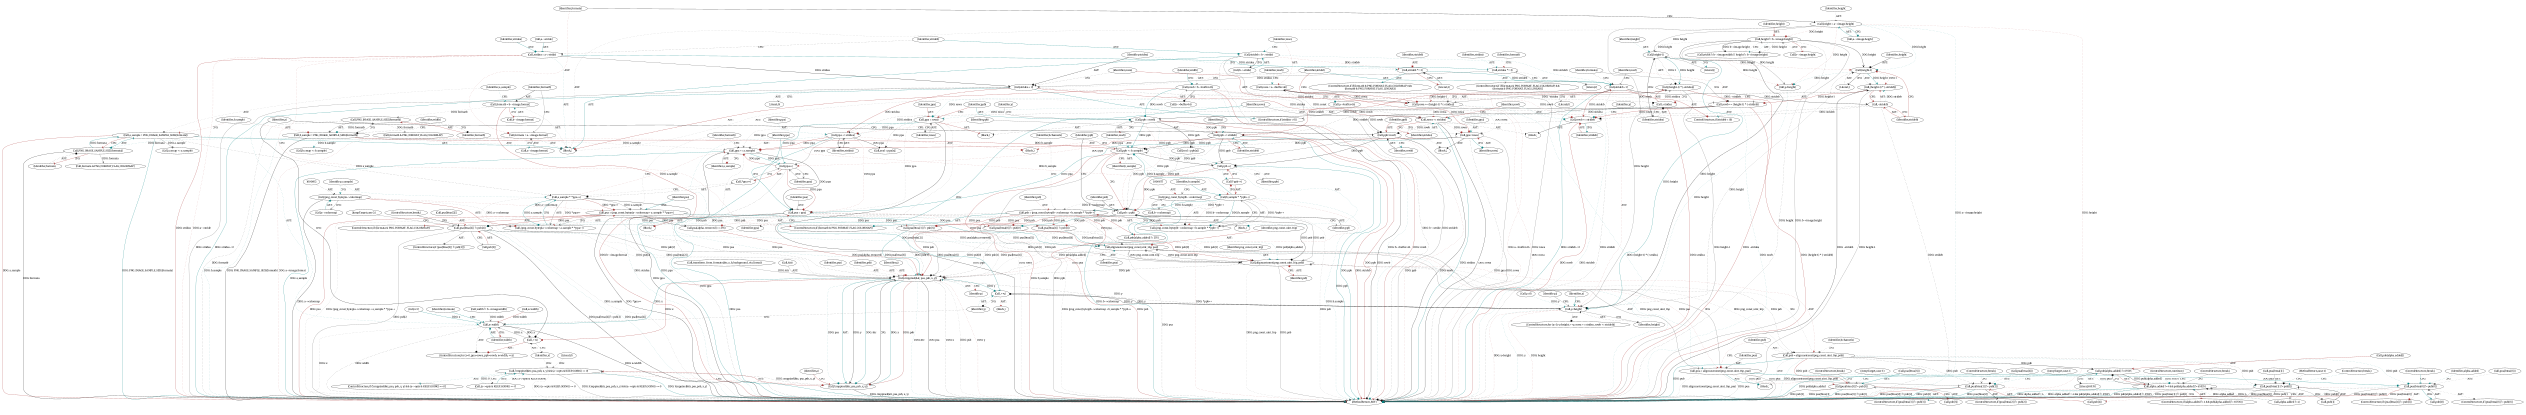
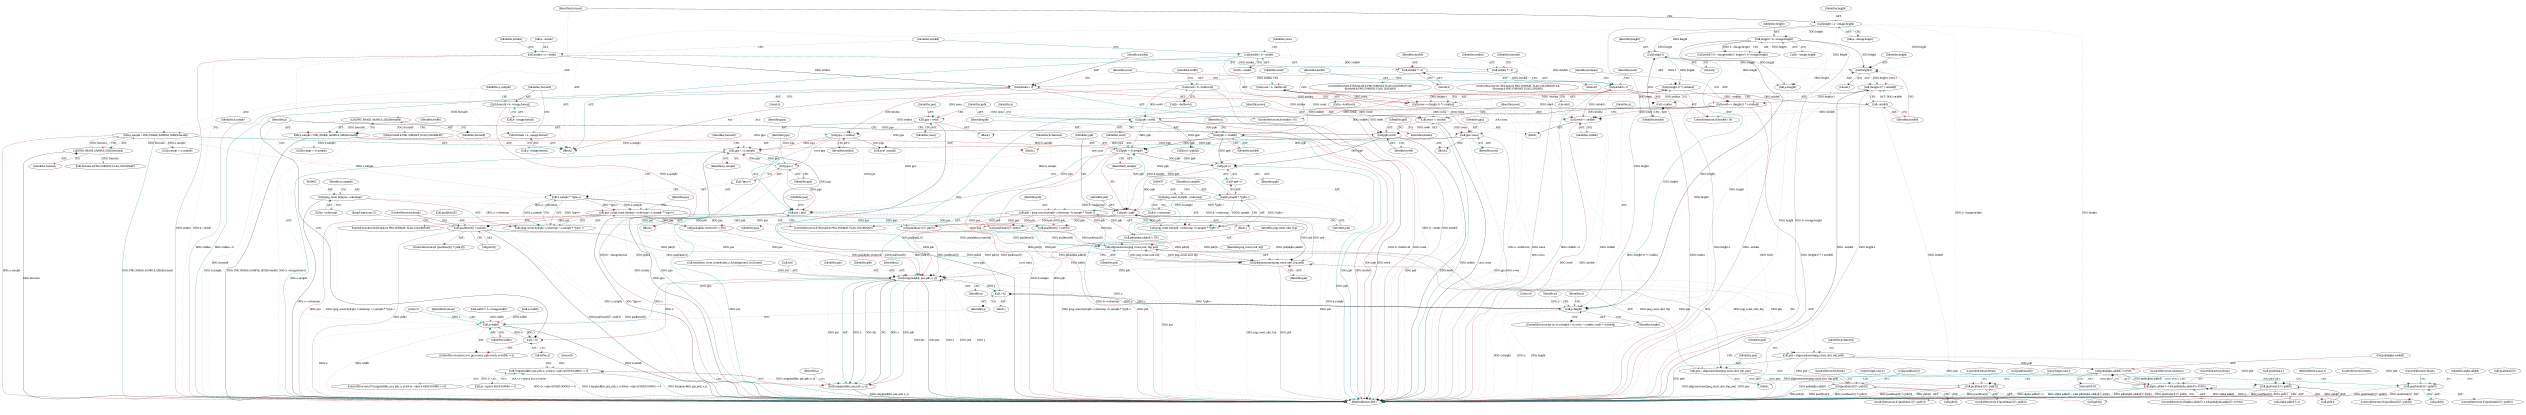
(1078, 263) -> (1078, 263)
